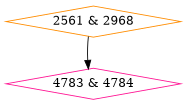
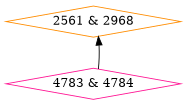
(88, 48) -> (99, 57)
